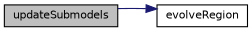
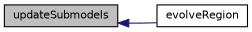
(132, 8) -> (143, 23)
